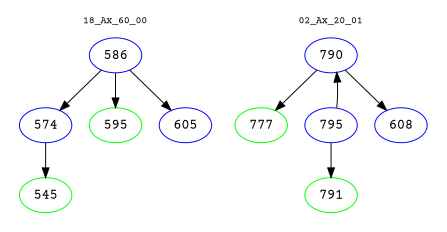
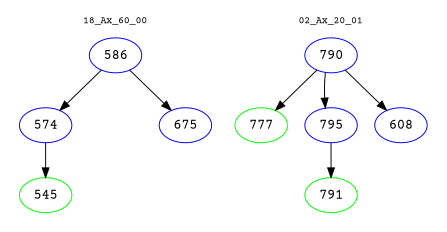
(338, 95) -> (325, 85)
(116, 125) -> none
(185, 125) -> (185, 125)
